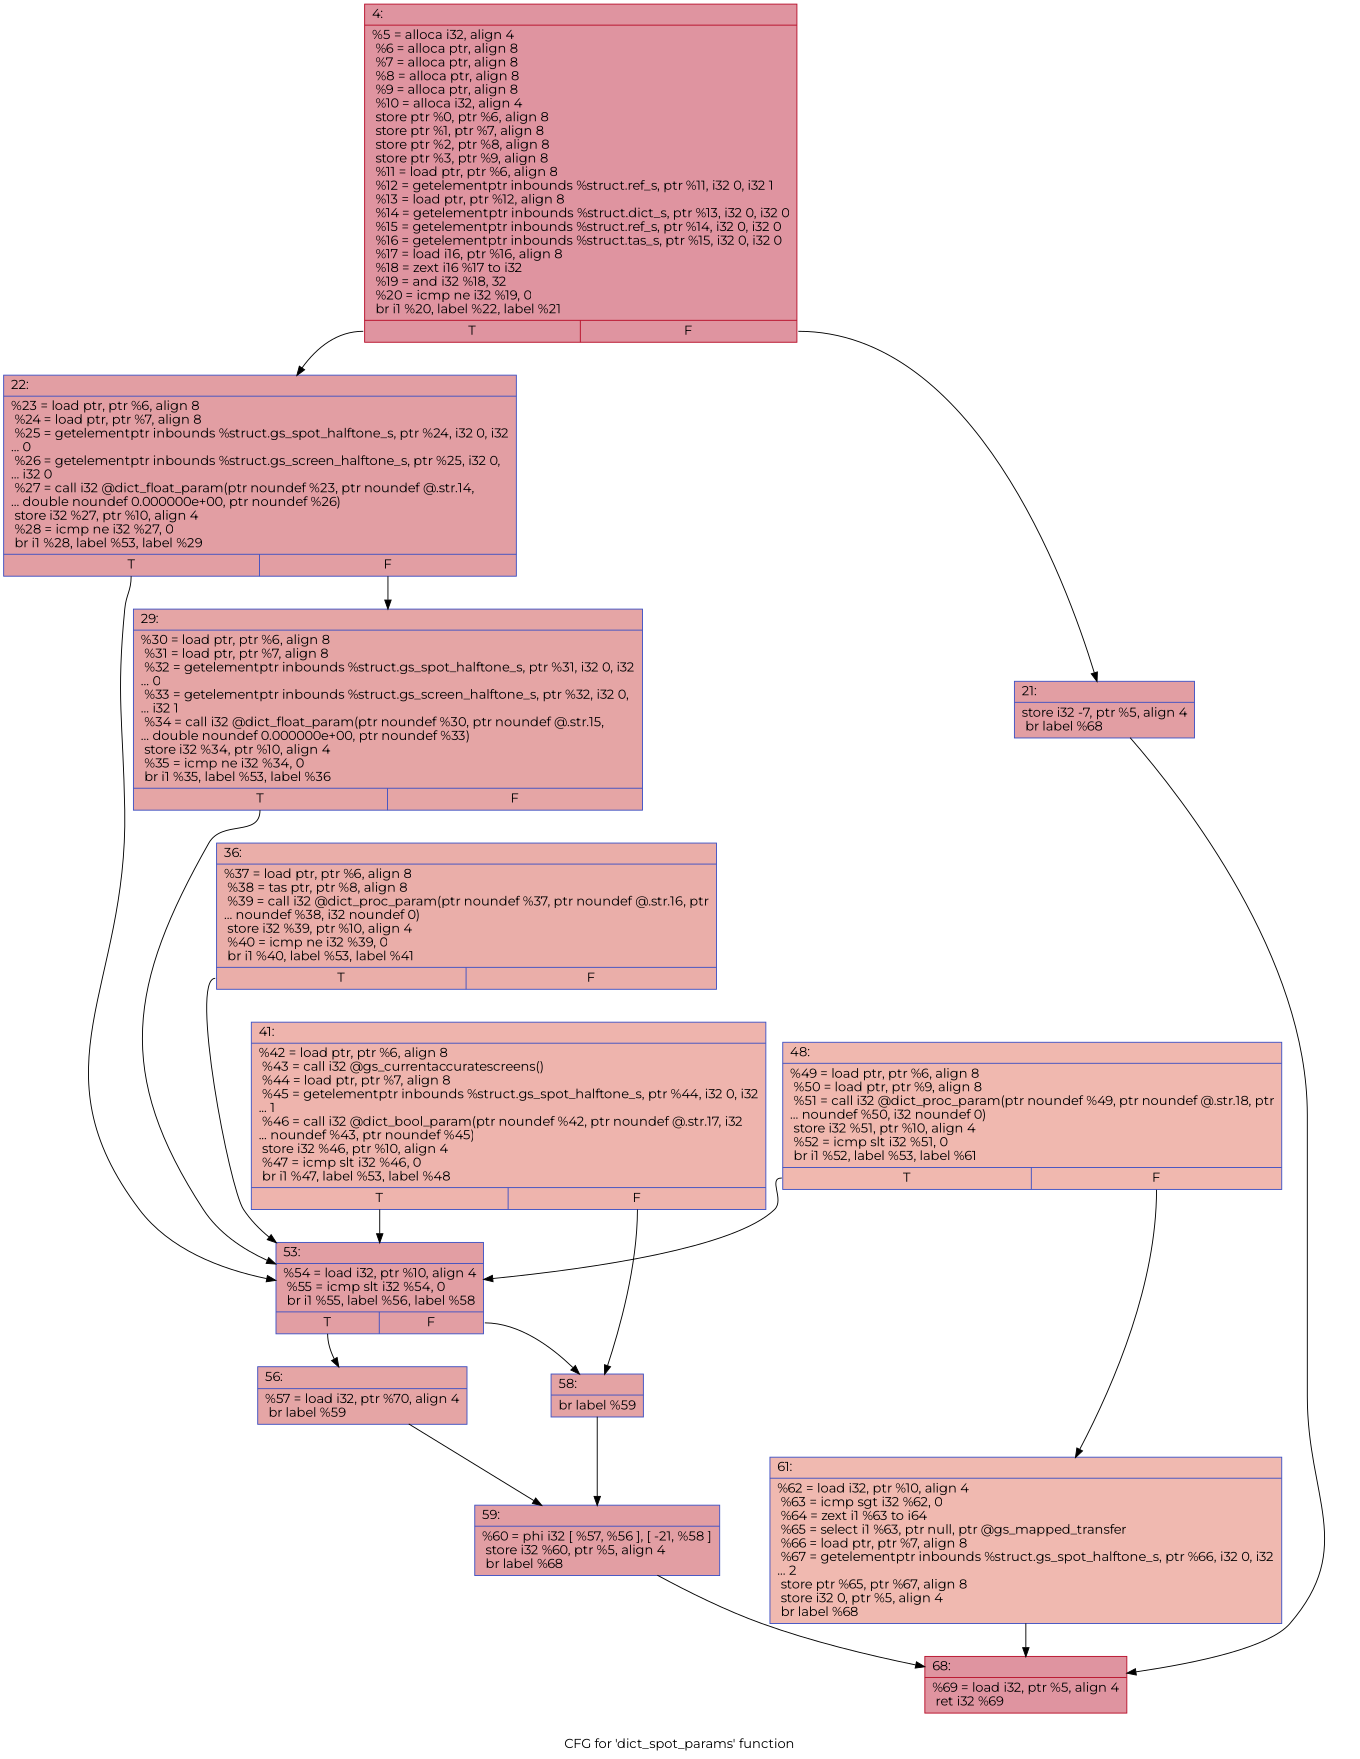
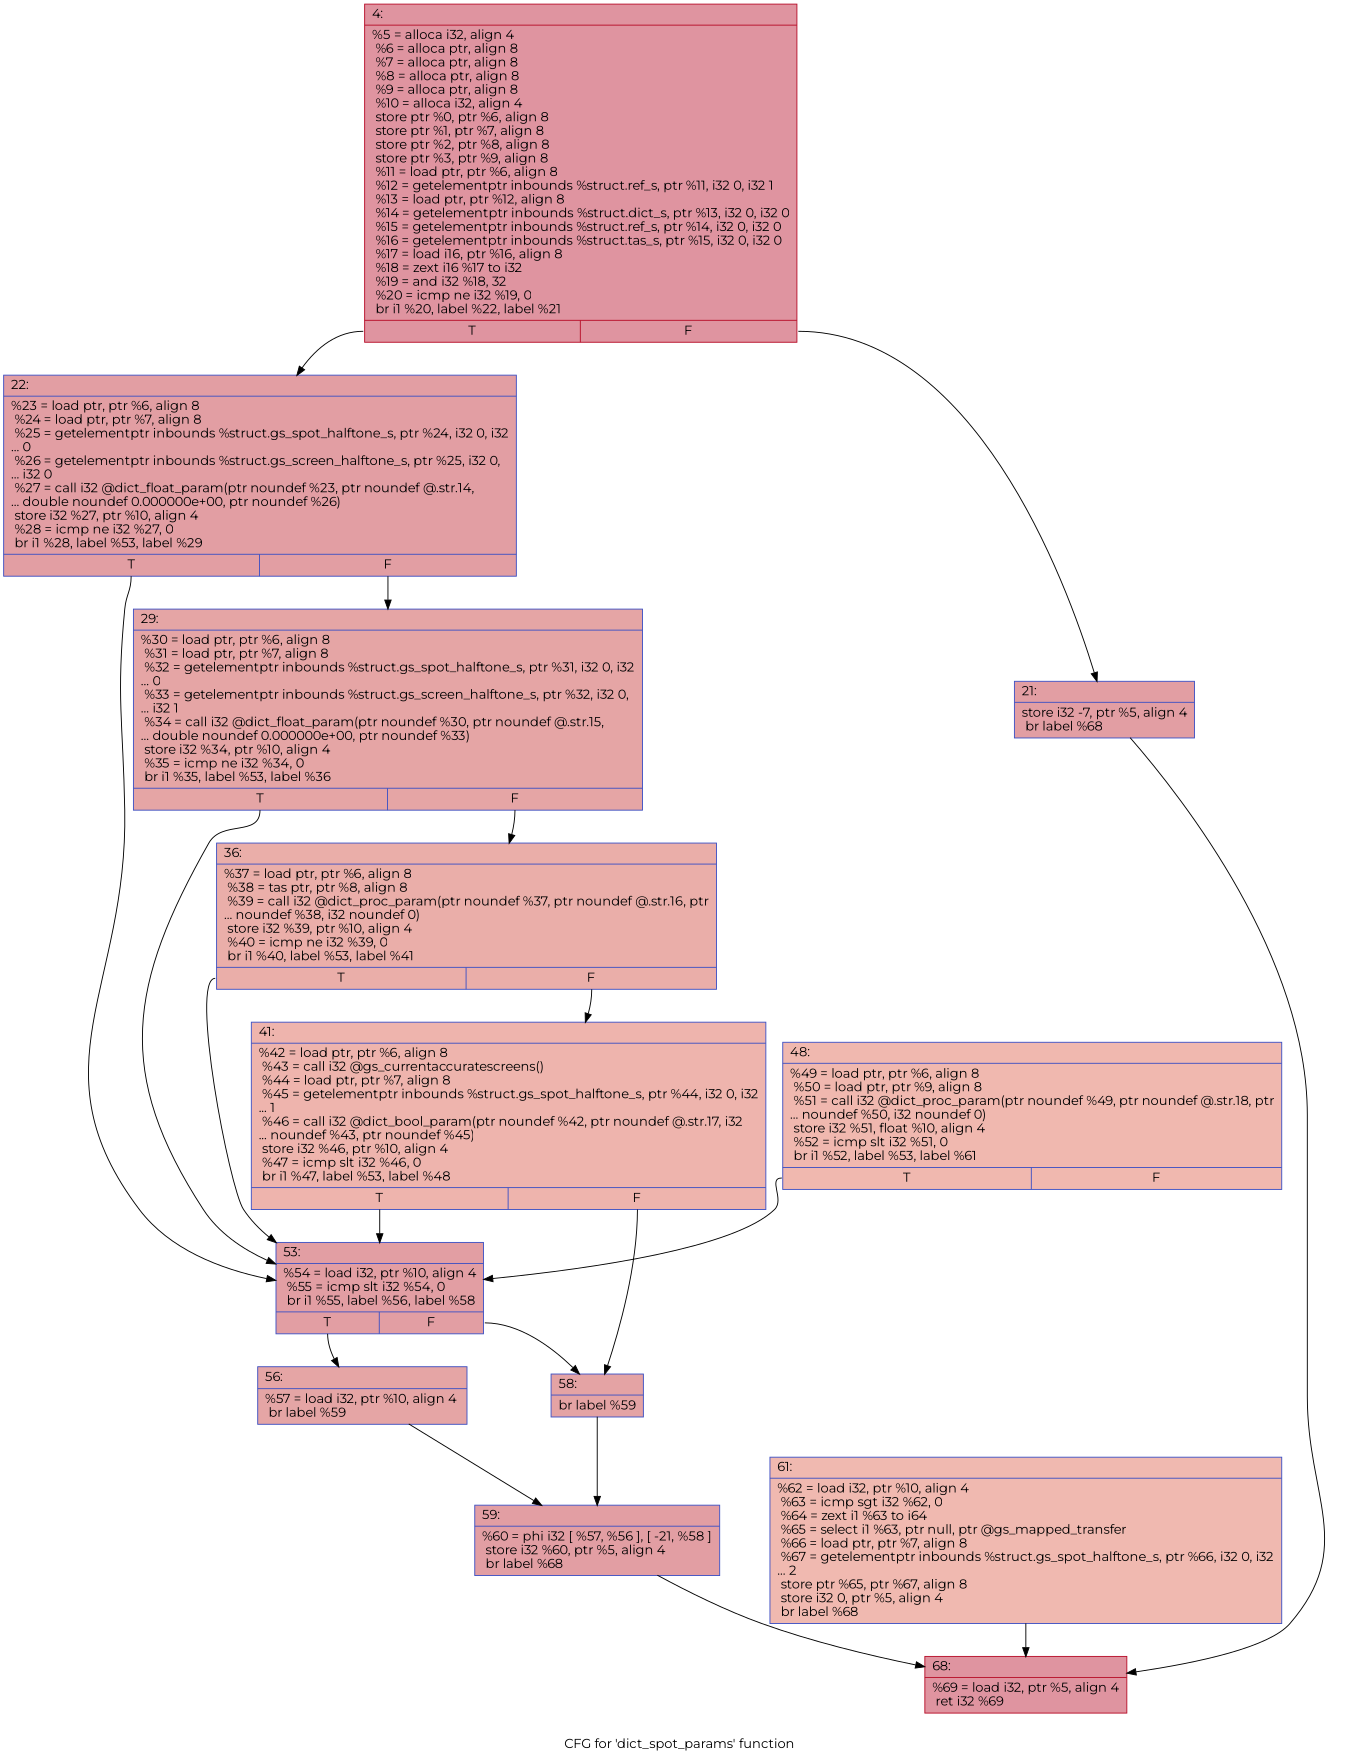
none -> (514, 822)
none -> (591, 1002)
(883, 1129) -> (888, 1129)
(1133, 1324) -> none
(362, 1399) -> (361, 1399)
